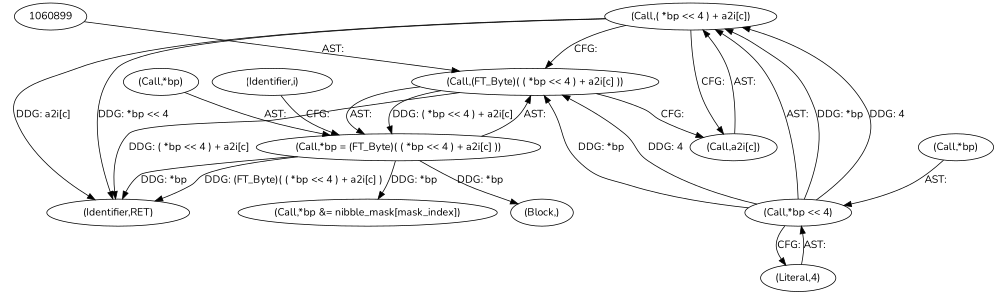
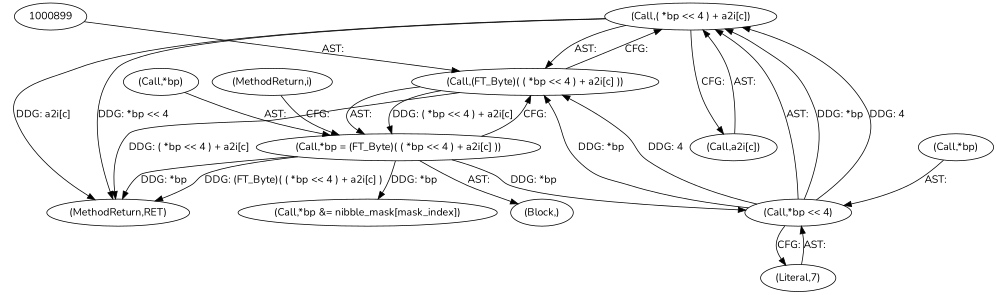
(51, 17) -> (51, 17)
(587, 49) -> (587, 49)
(272, 82) -> (272, 82)
(648, 111) -> (610, 51)
(536, 115) -> (536, 115)
(480, 180) -> (480, 180)
none -> (592, 200)
(118, 213) -> (118, 213)
(798, 278) -> (798, 278)
